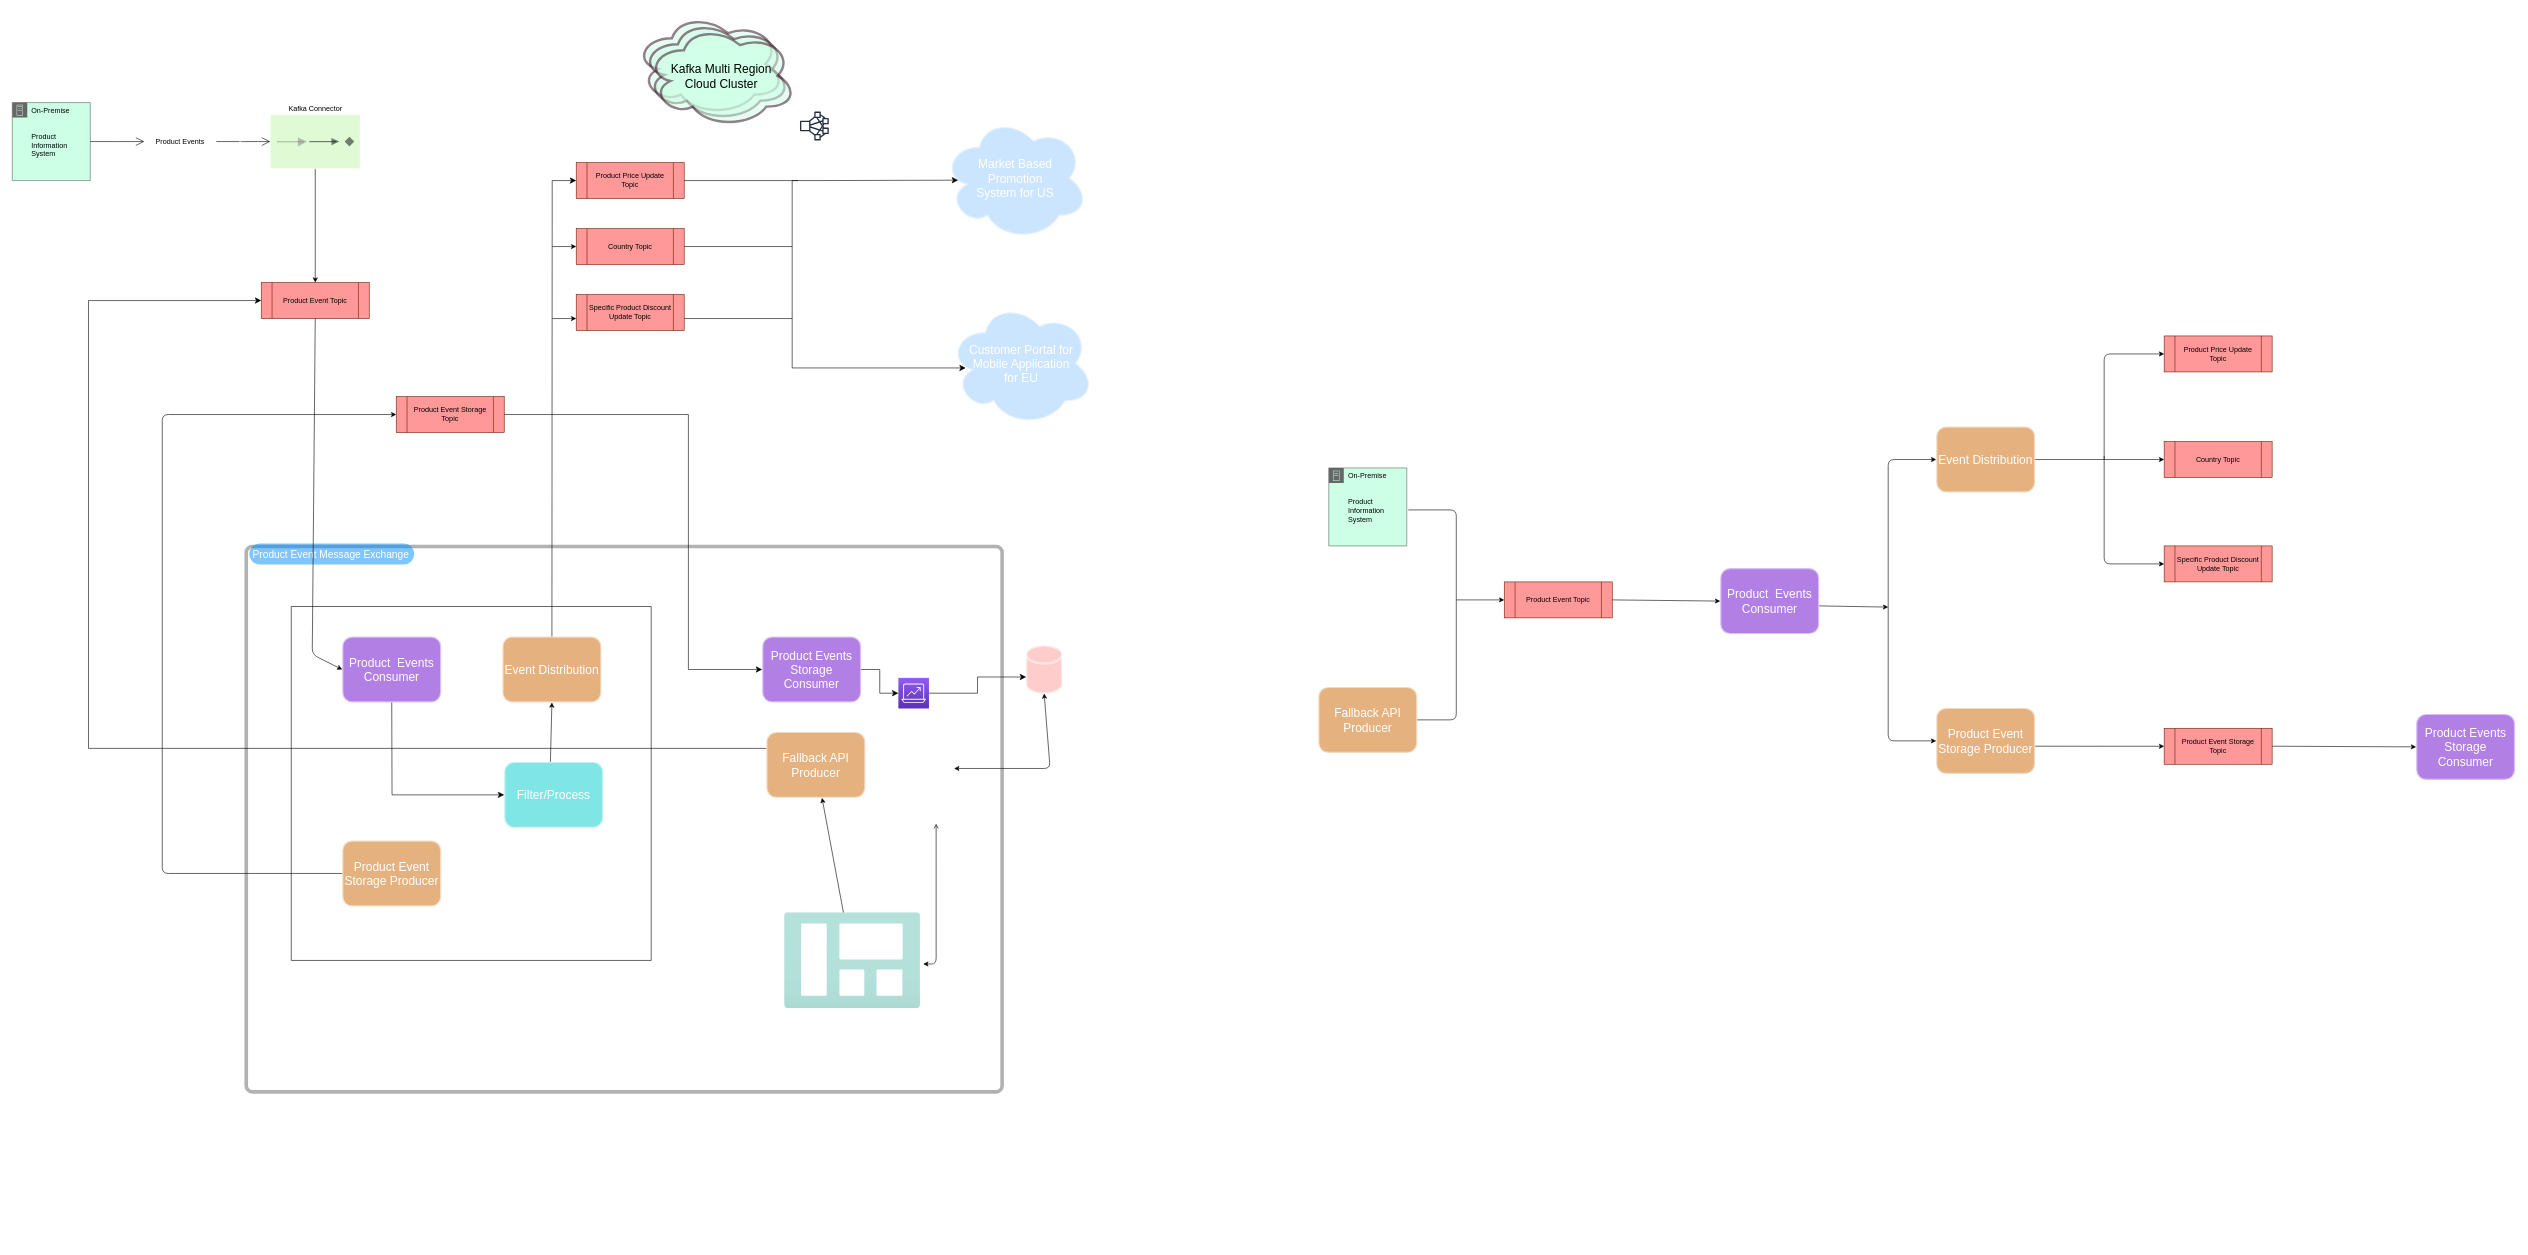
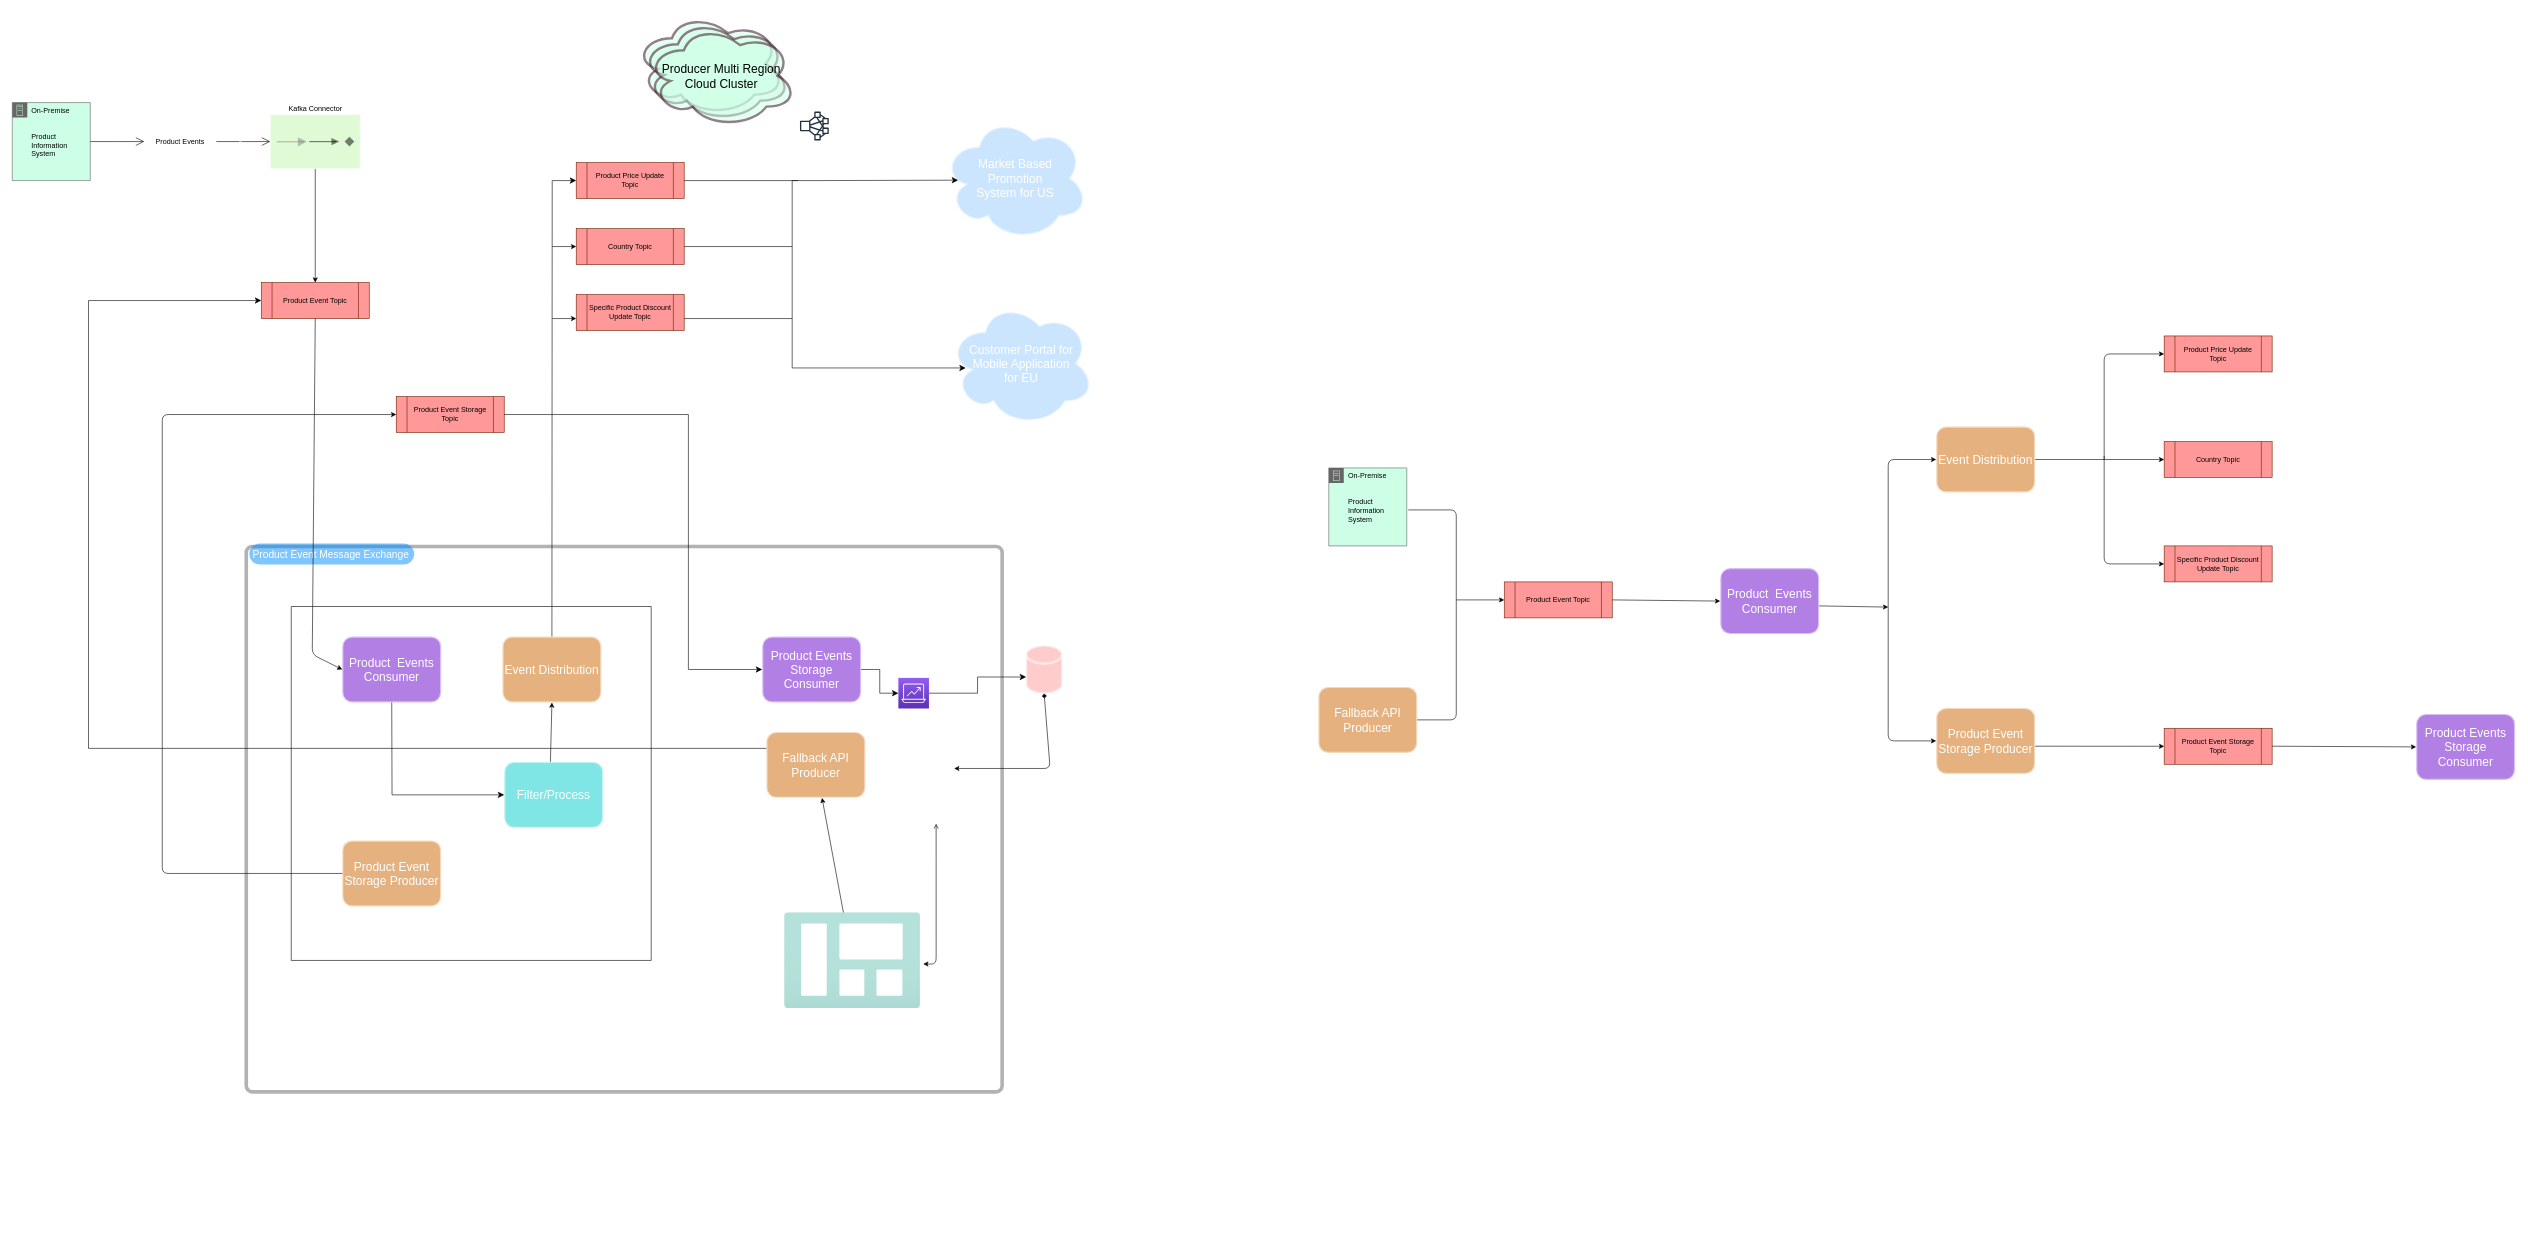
(722, 76) -> (722, 76)
(1045, 699) -> (1045, 699)
